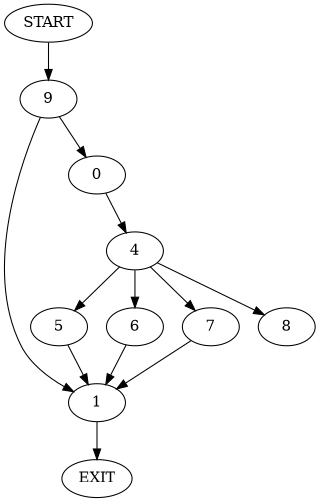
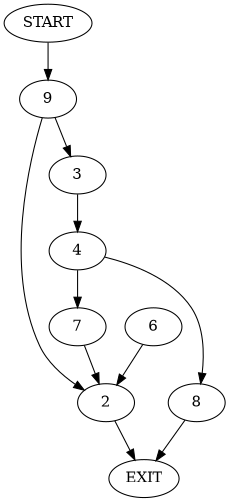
(97, 175) -> (78, 175)
(135, 284) -> none
(59, 327) -> none
(97, 403) -> (106, 403)
none -> (174, 436)
